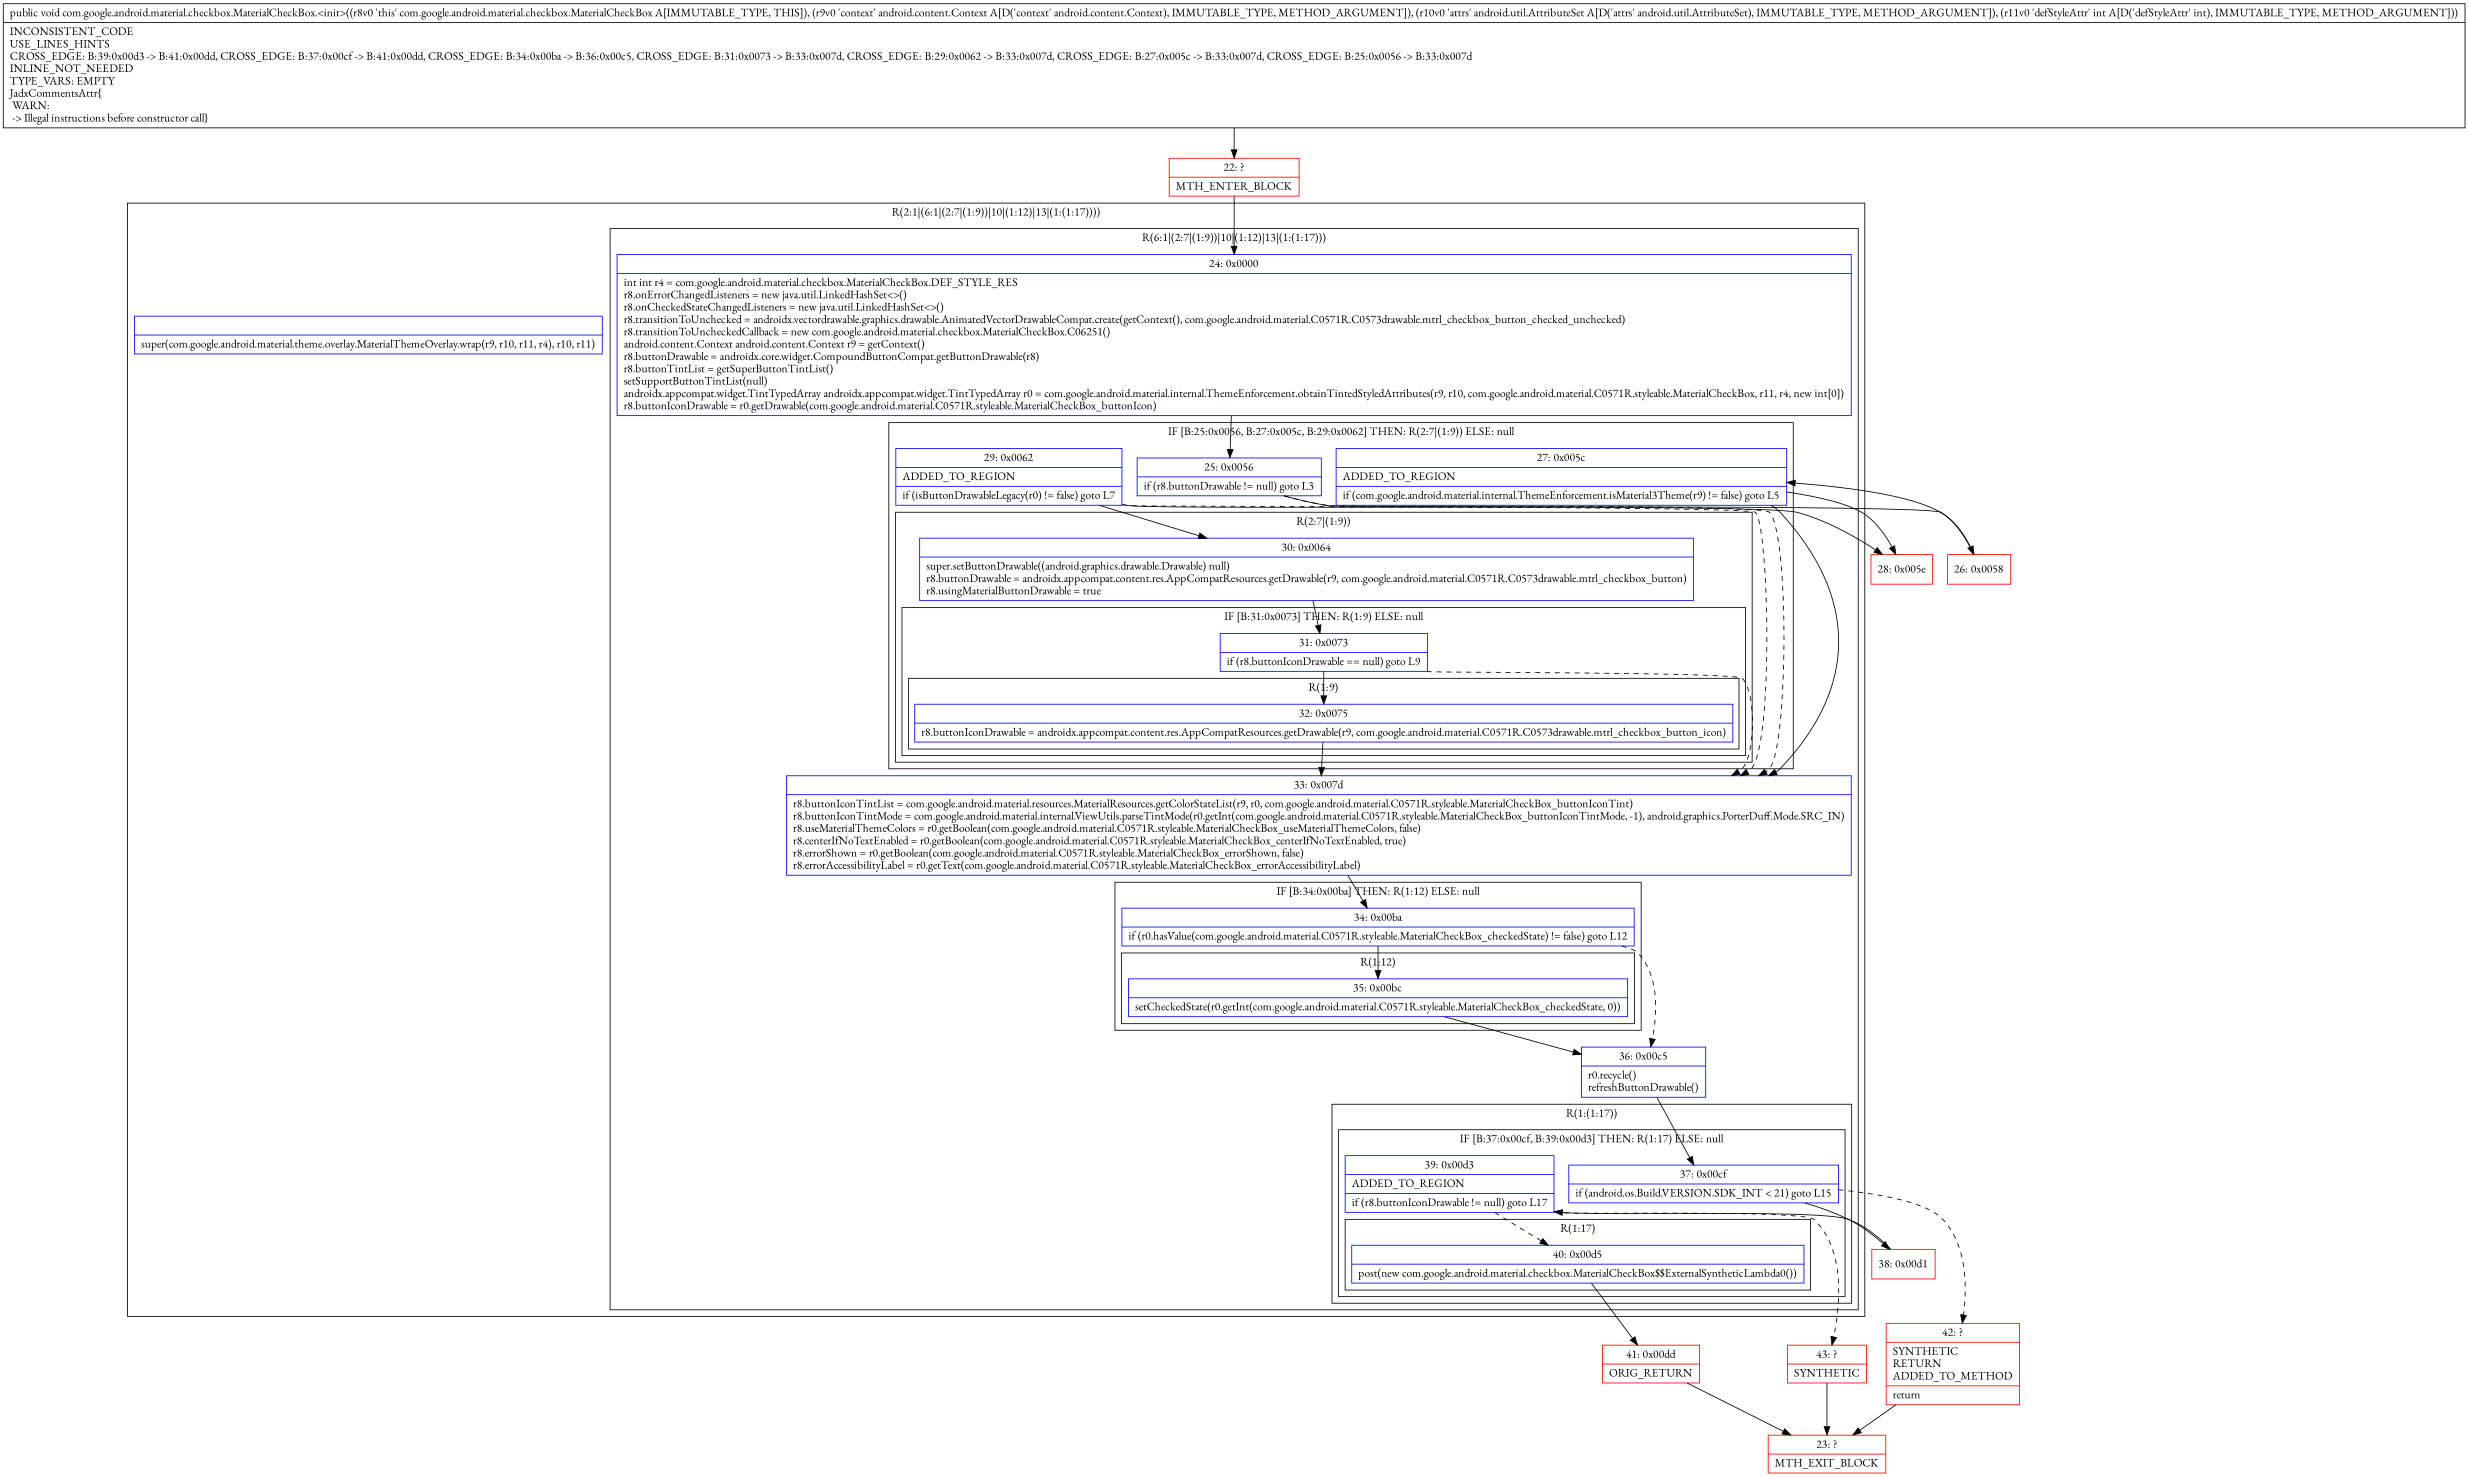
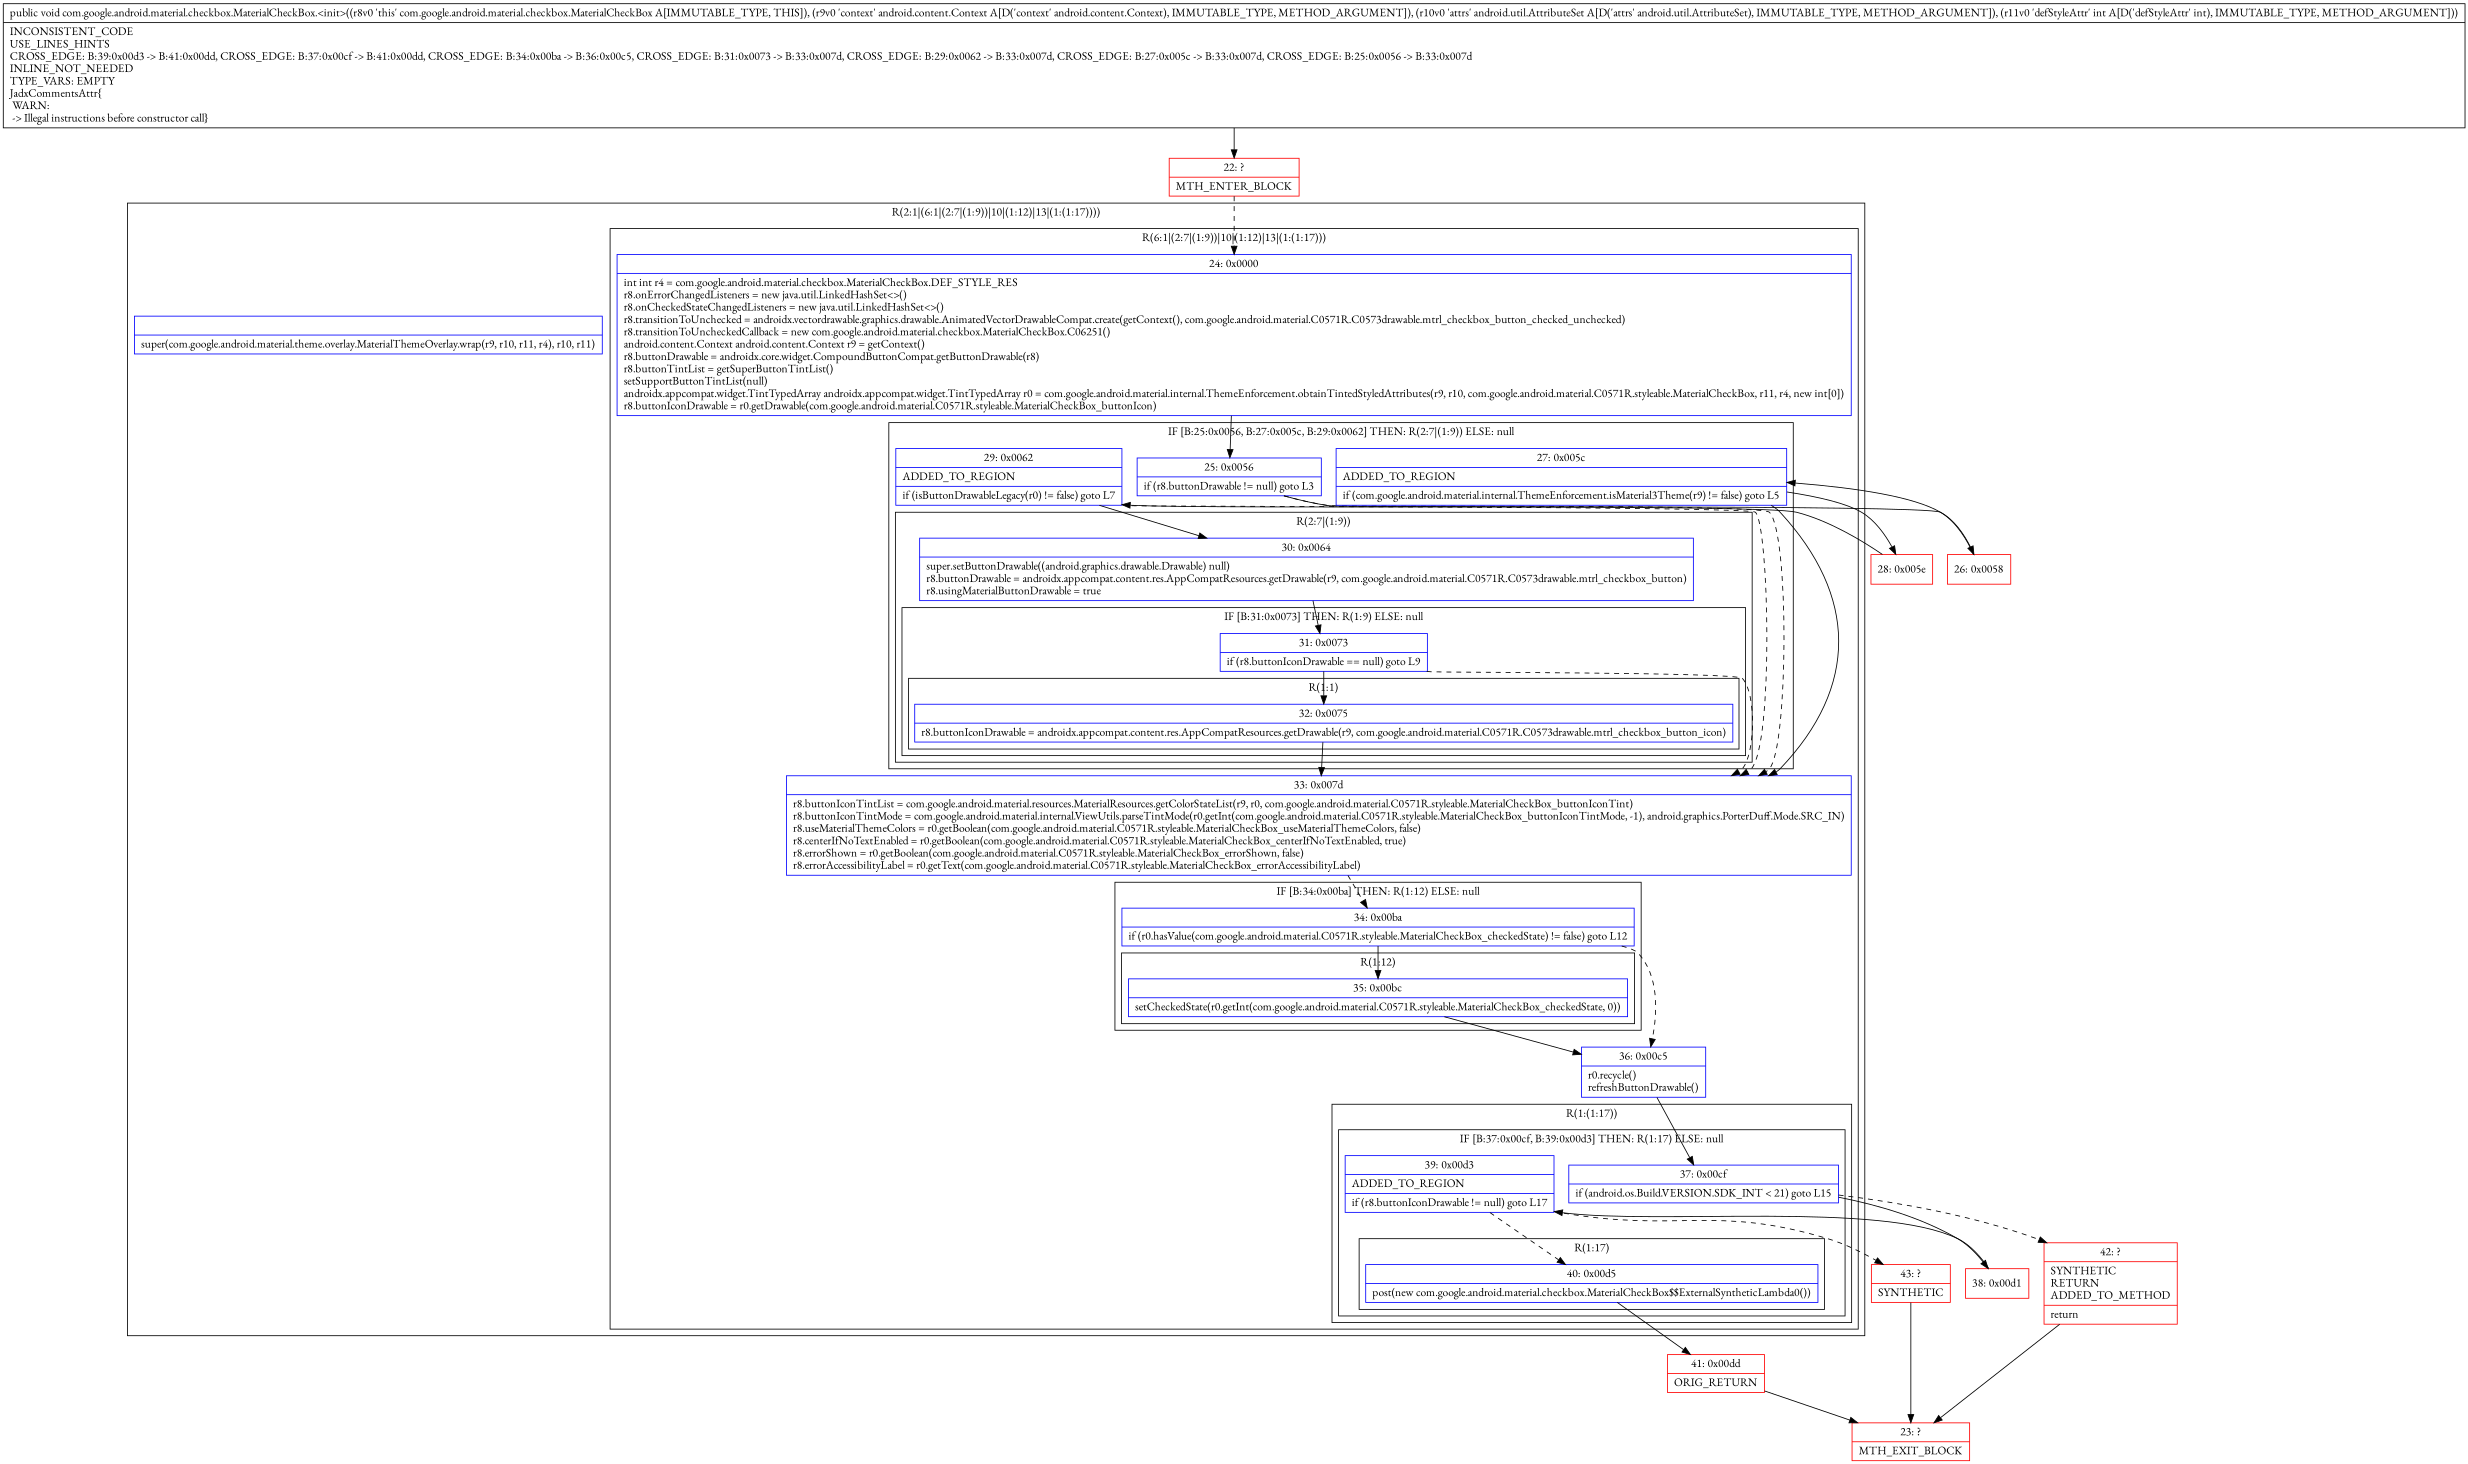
(1234, 221) -> (1234, 221)
(1503, 507) -> (1512, 507)
(1324, 688) -> (1324, 688)
(1355, 888) -> (1355, 888)
